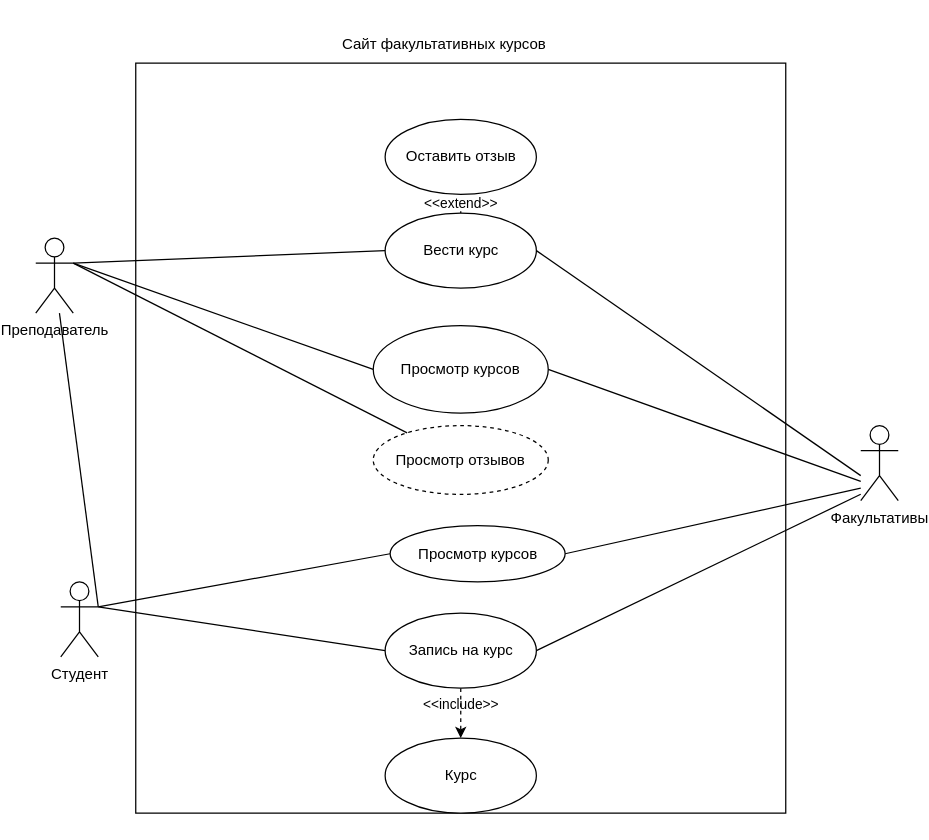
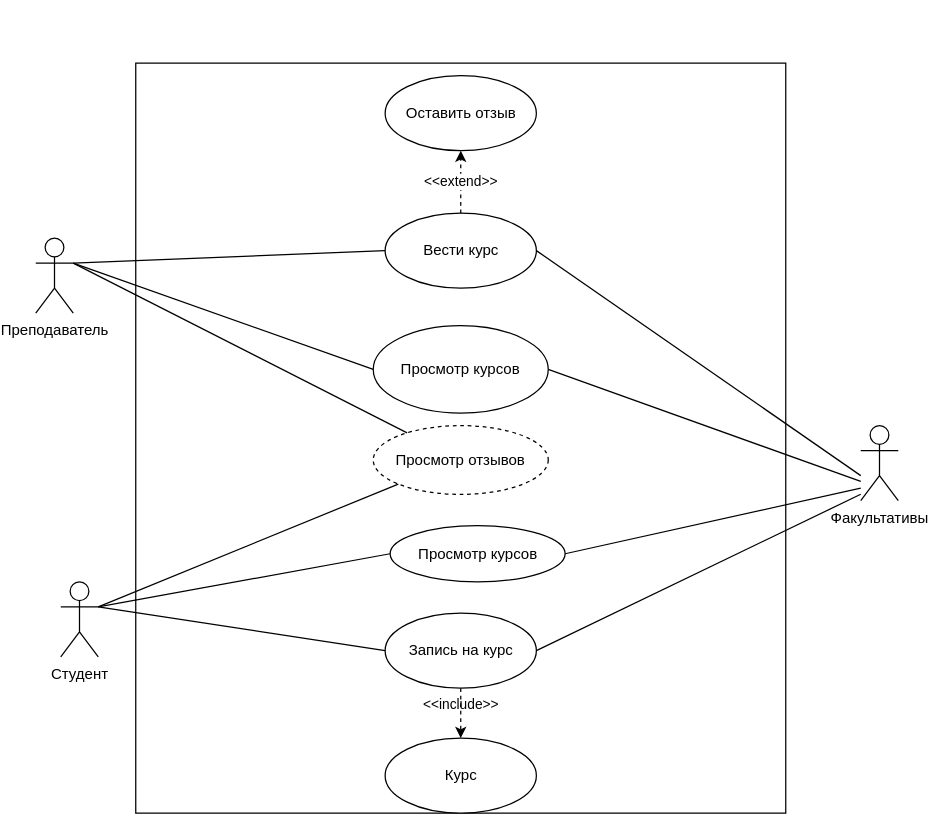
(444, 44) -> none
(461, 157) -> (461, 113)
(78, 457) -> (253, 544)
